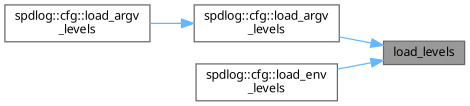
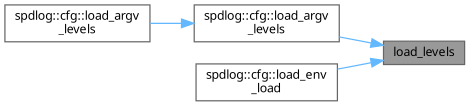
(267, 82) -> (267, 82)
